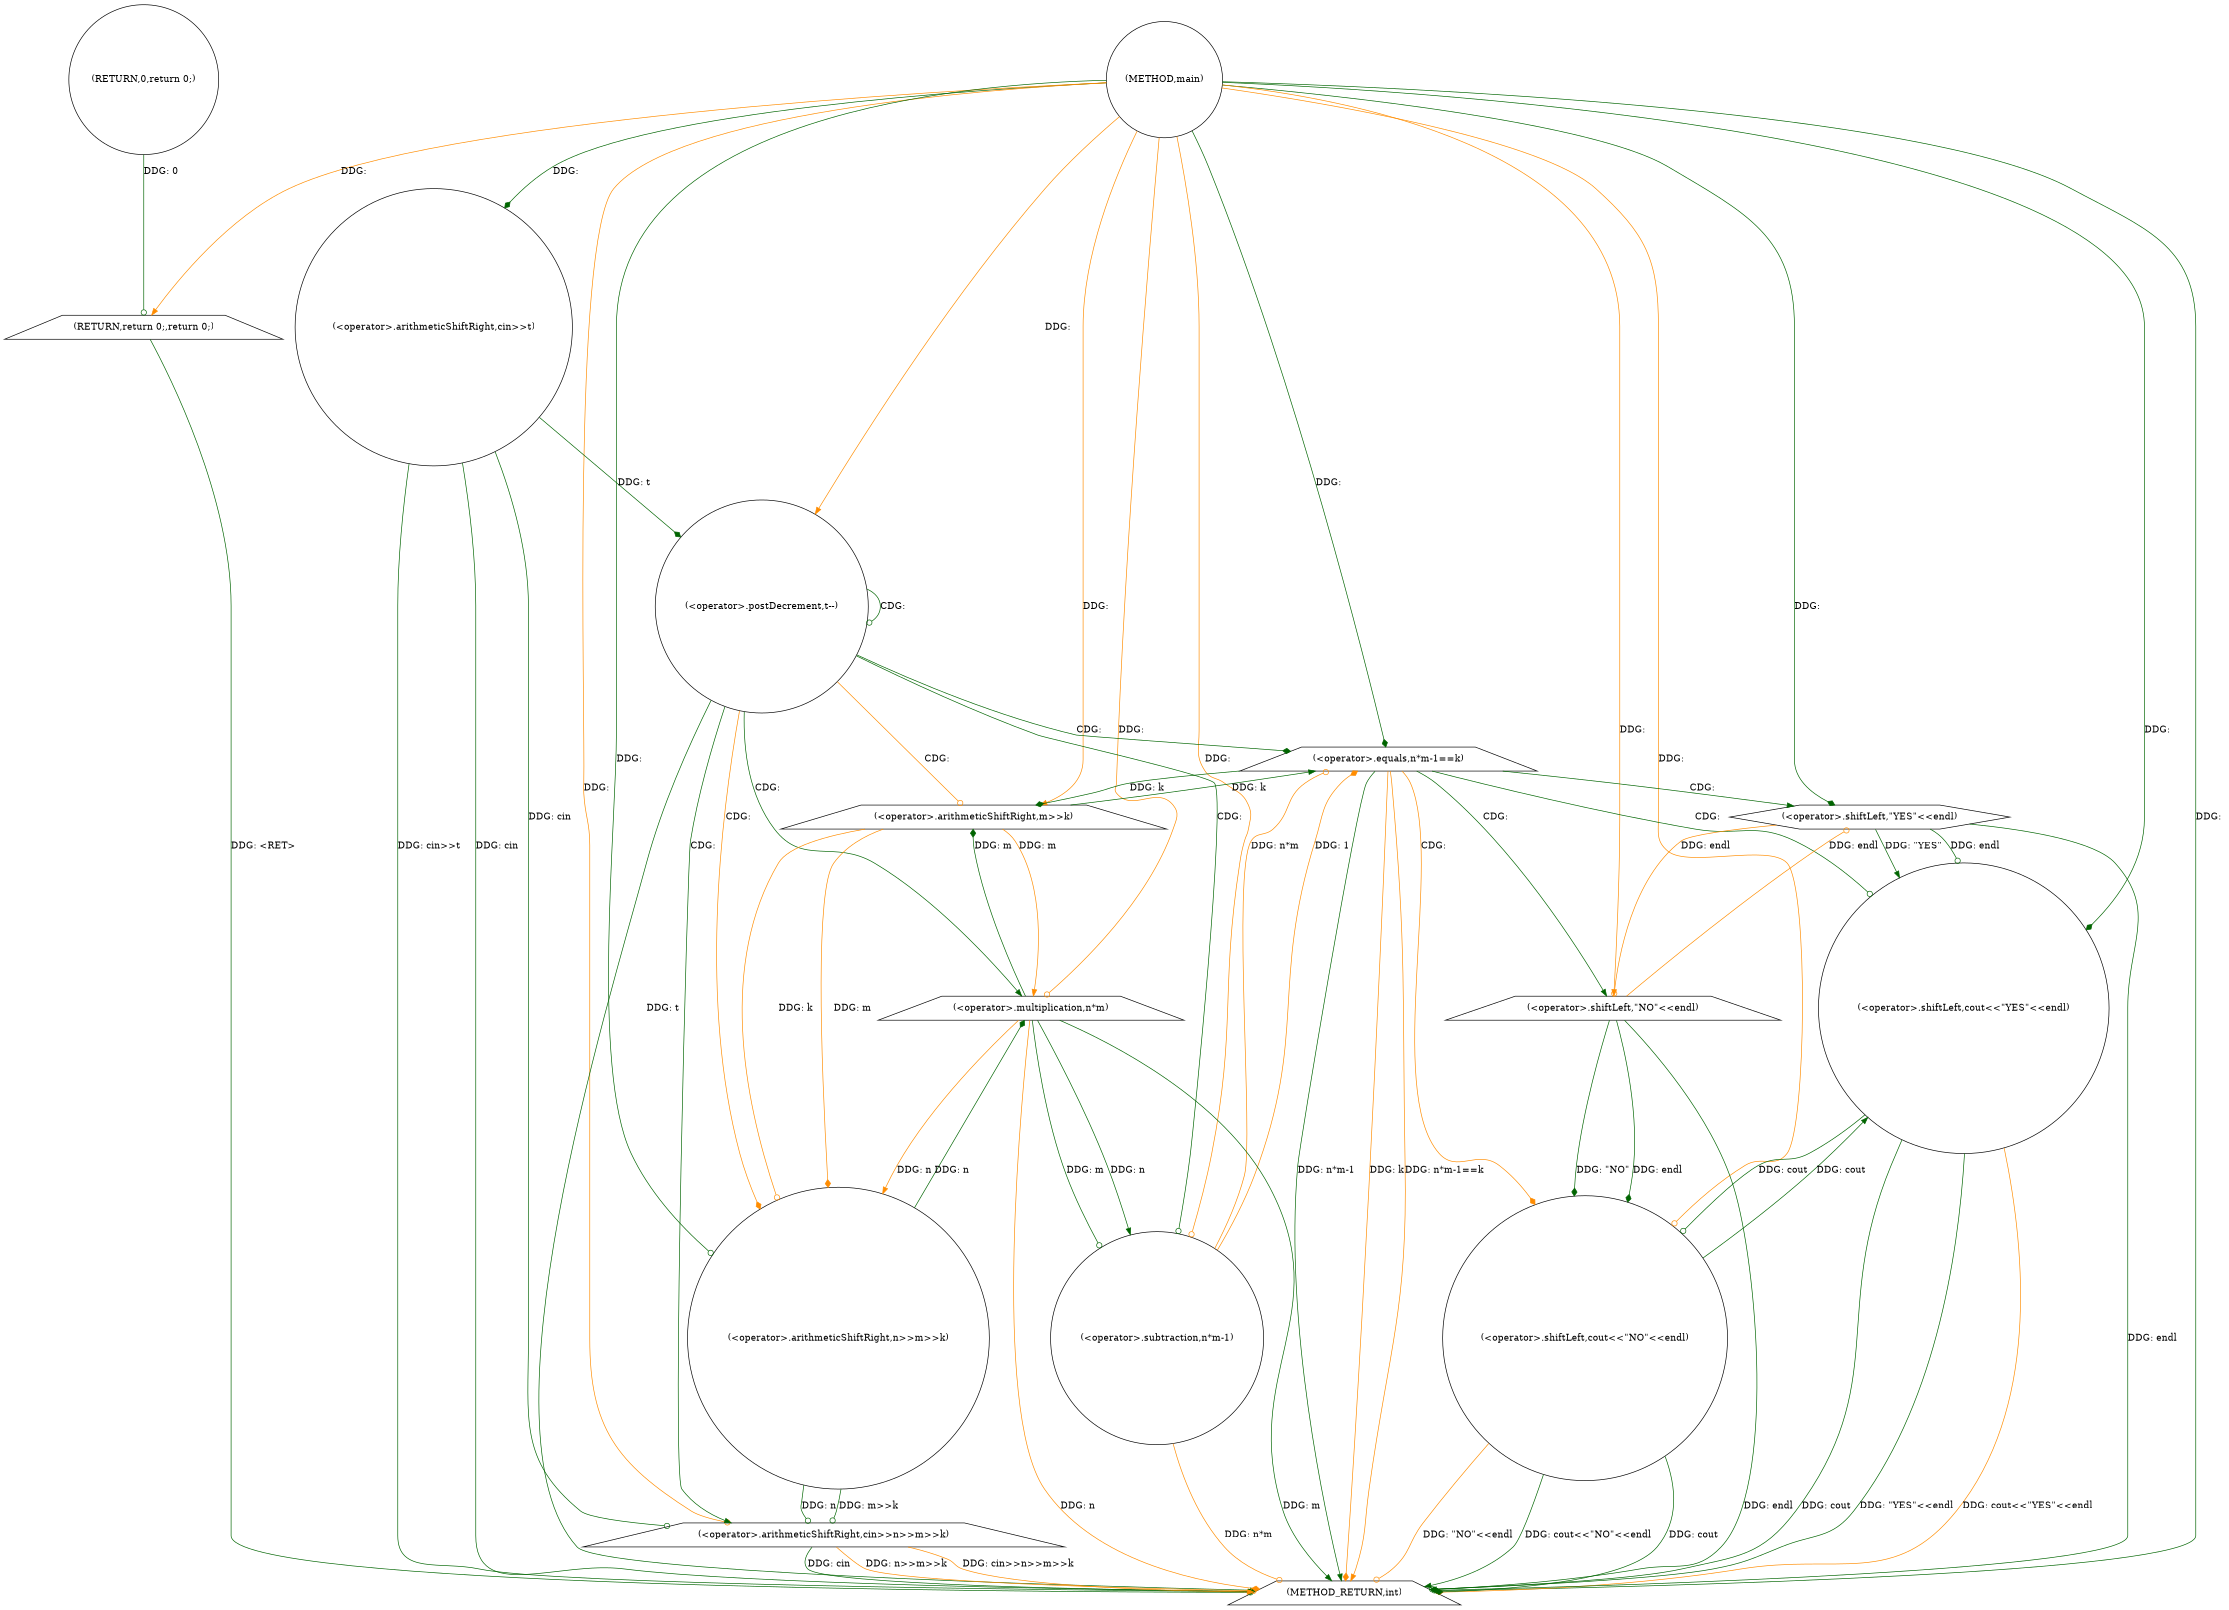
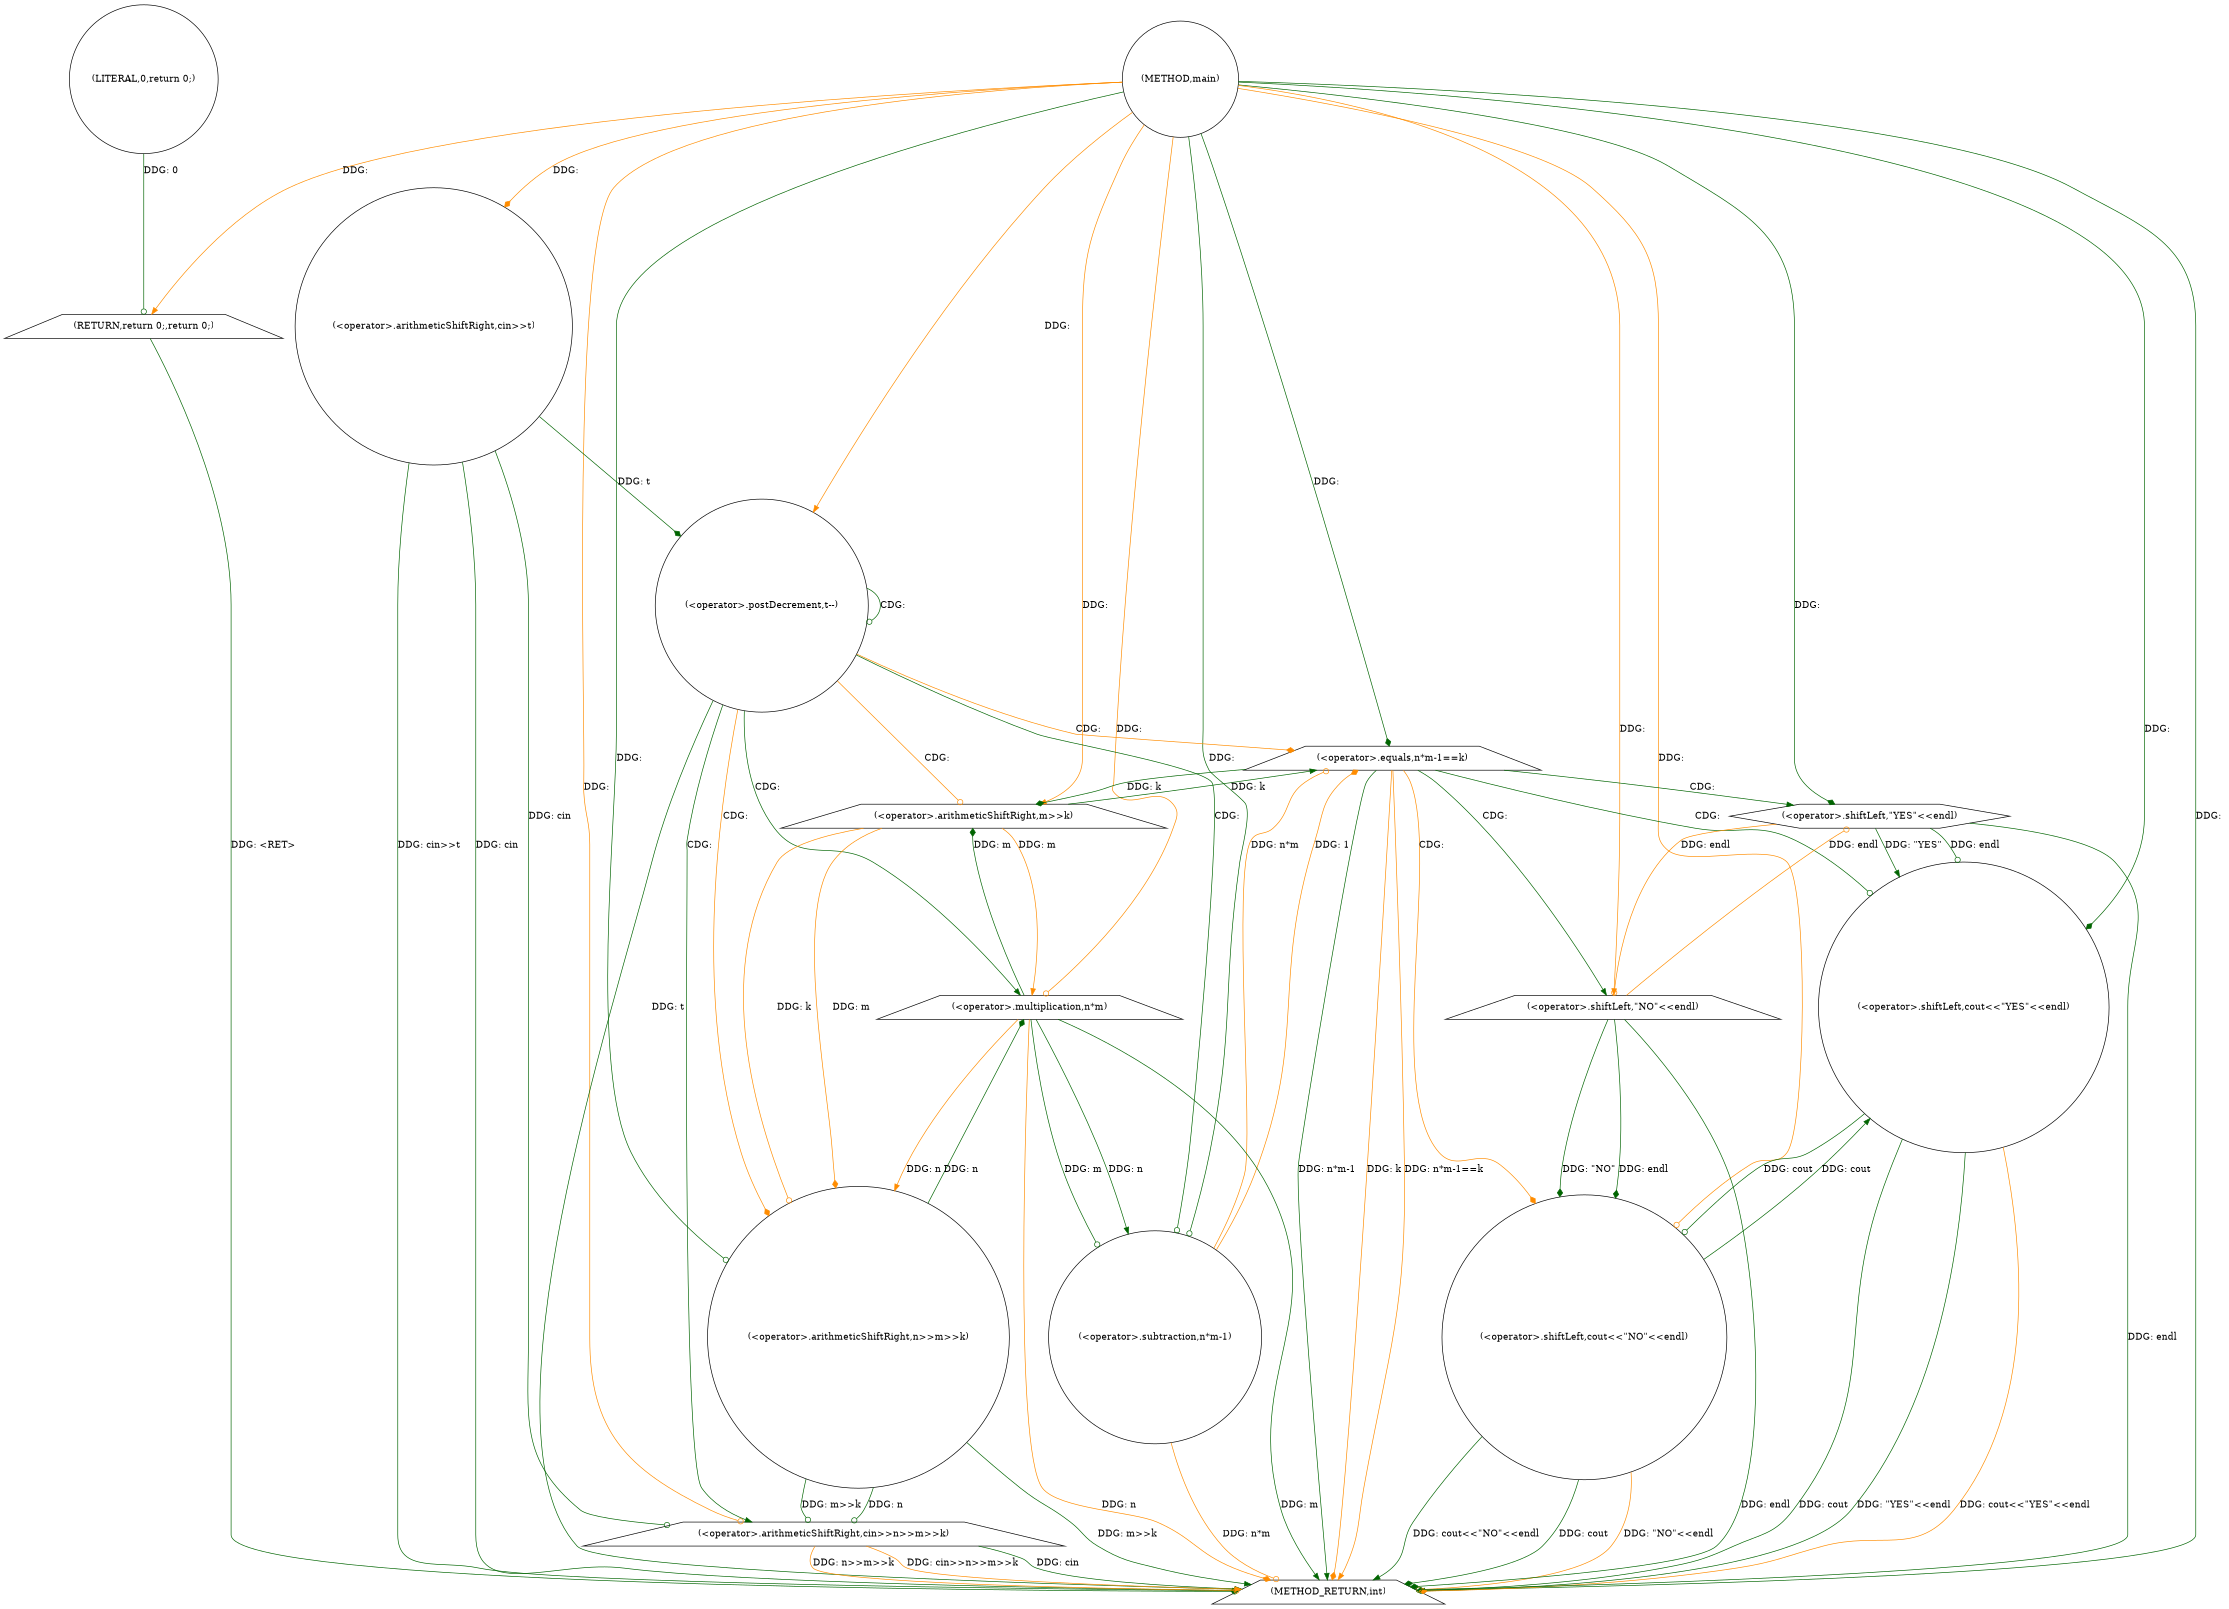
(144, 80) -> (144, 79)
(798, 109) -> (806, 107)
(1199, 698) -> (1203, 694)
(1063, 732) -> (1065, 731)
none -> (1092, 1542)
